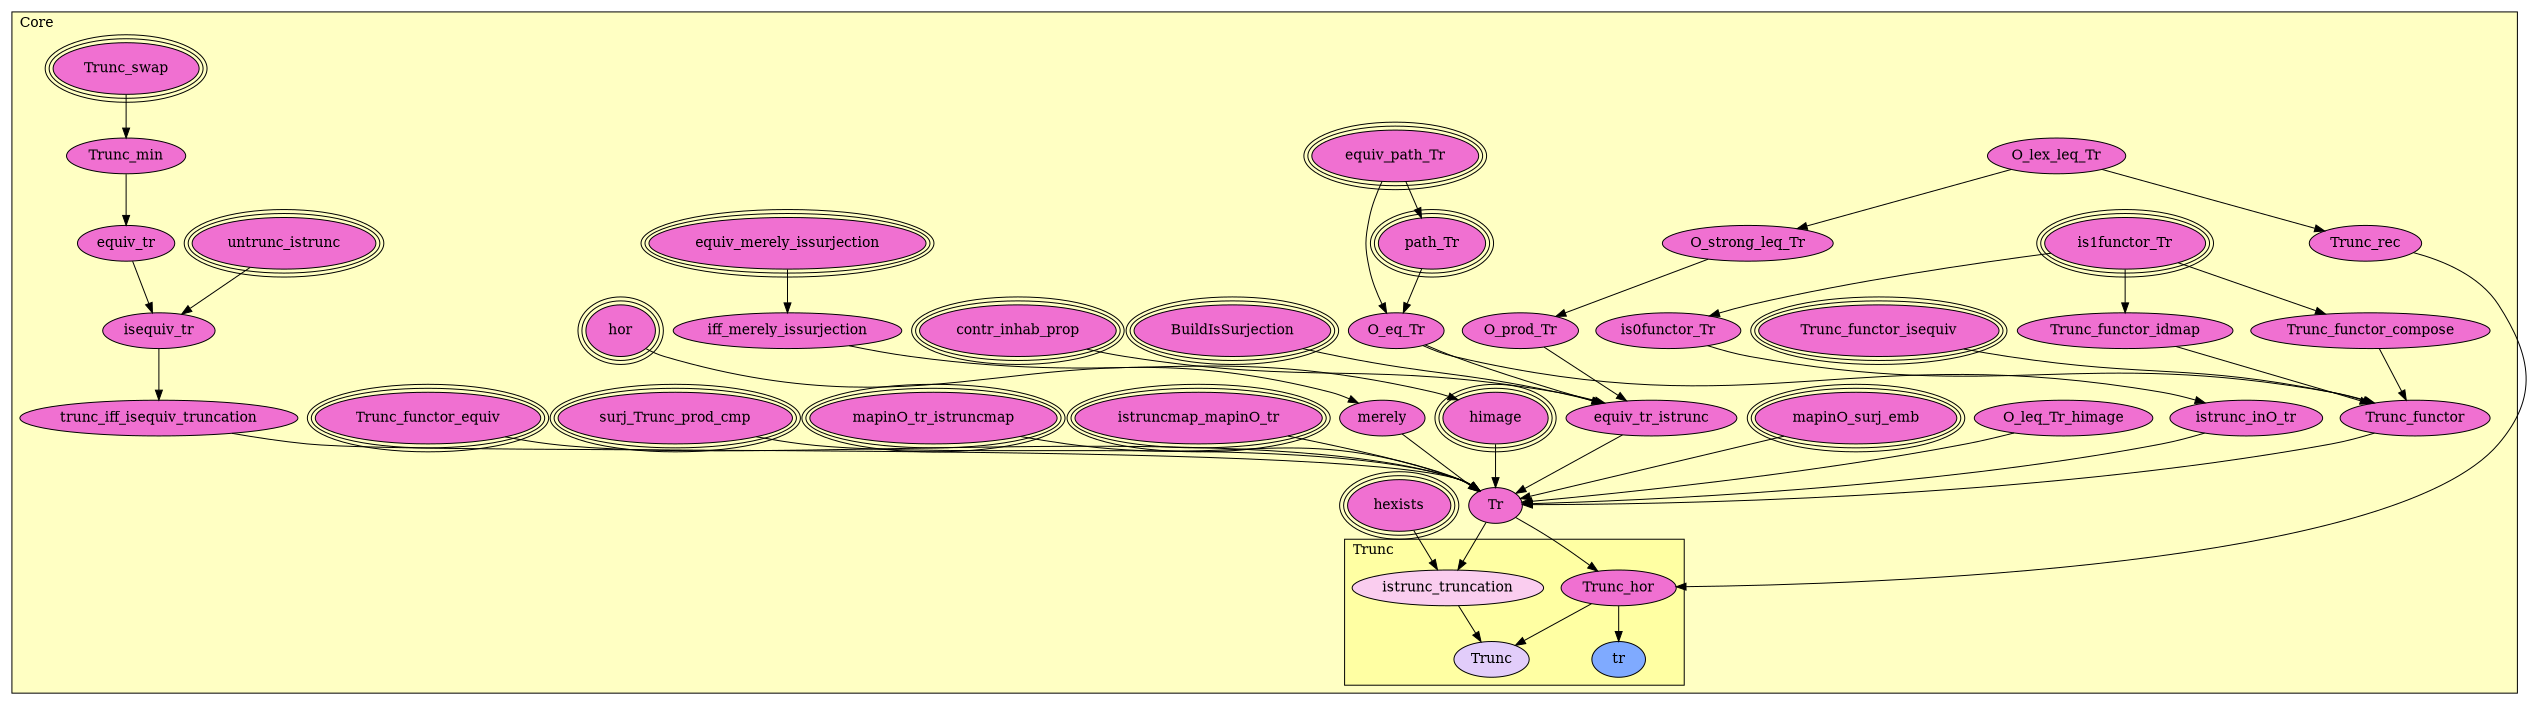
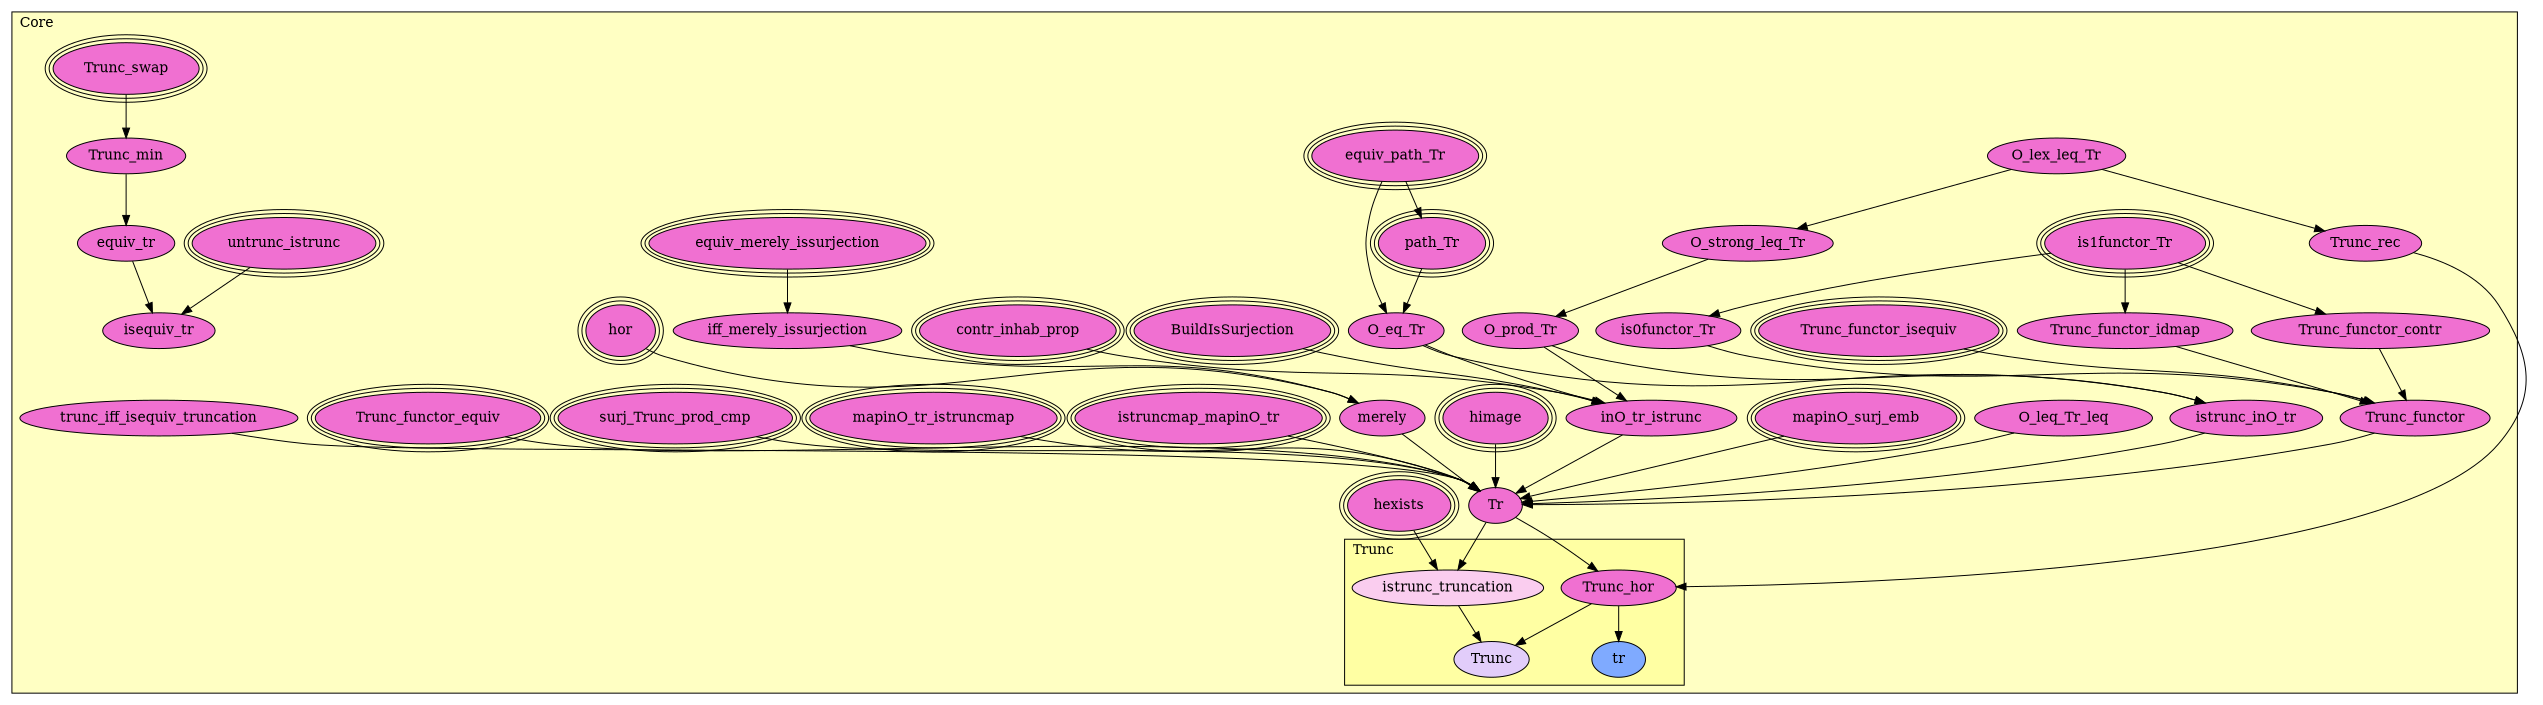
(2370, 331) -> (2370, 331)
(1029, 367) -> (1050, 366)
(159, 369) -> none
none -> (1743, 378)
(1651, 418) -> (1651, 418)
(2064, 418) -> (2064, 418)
